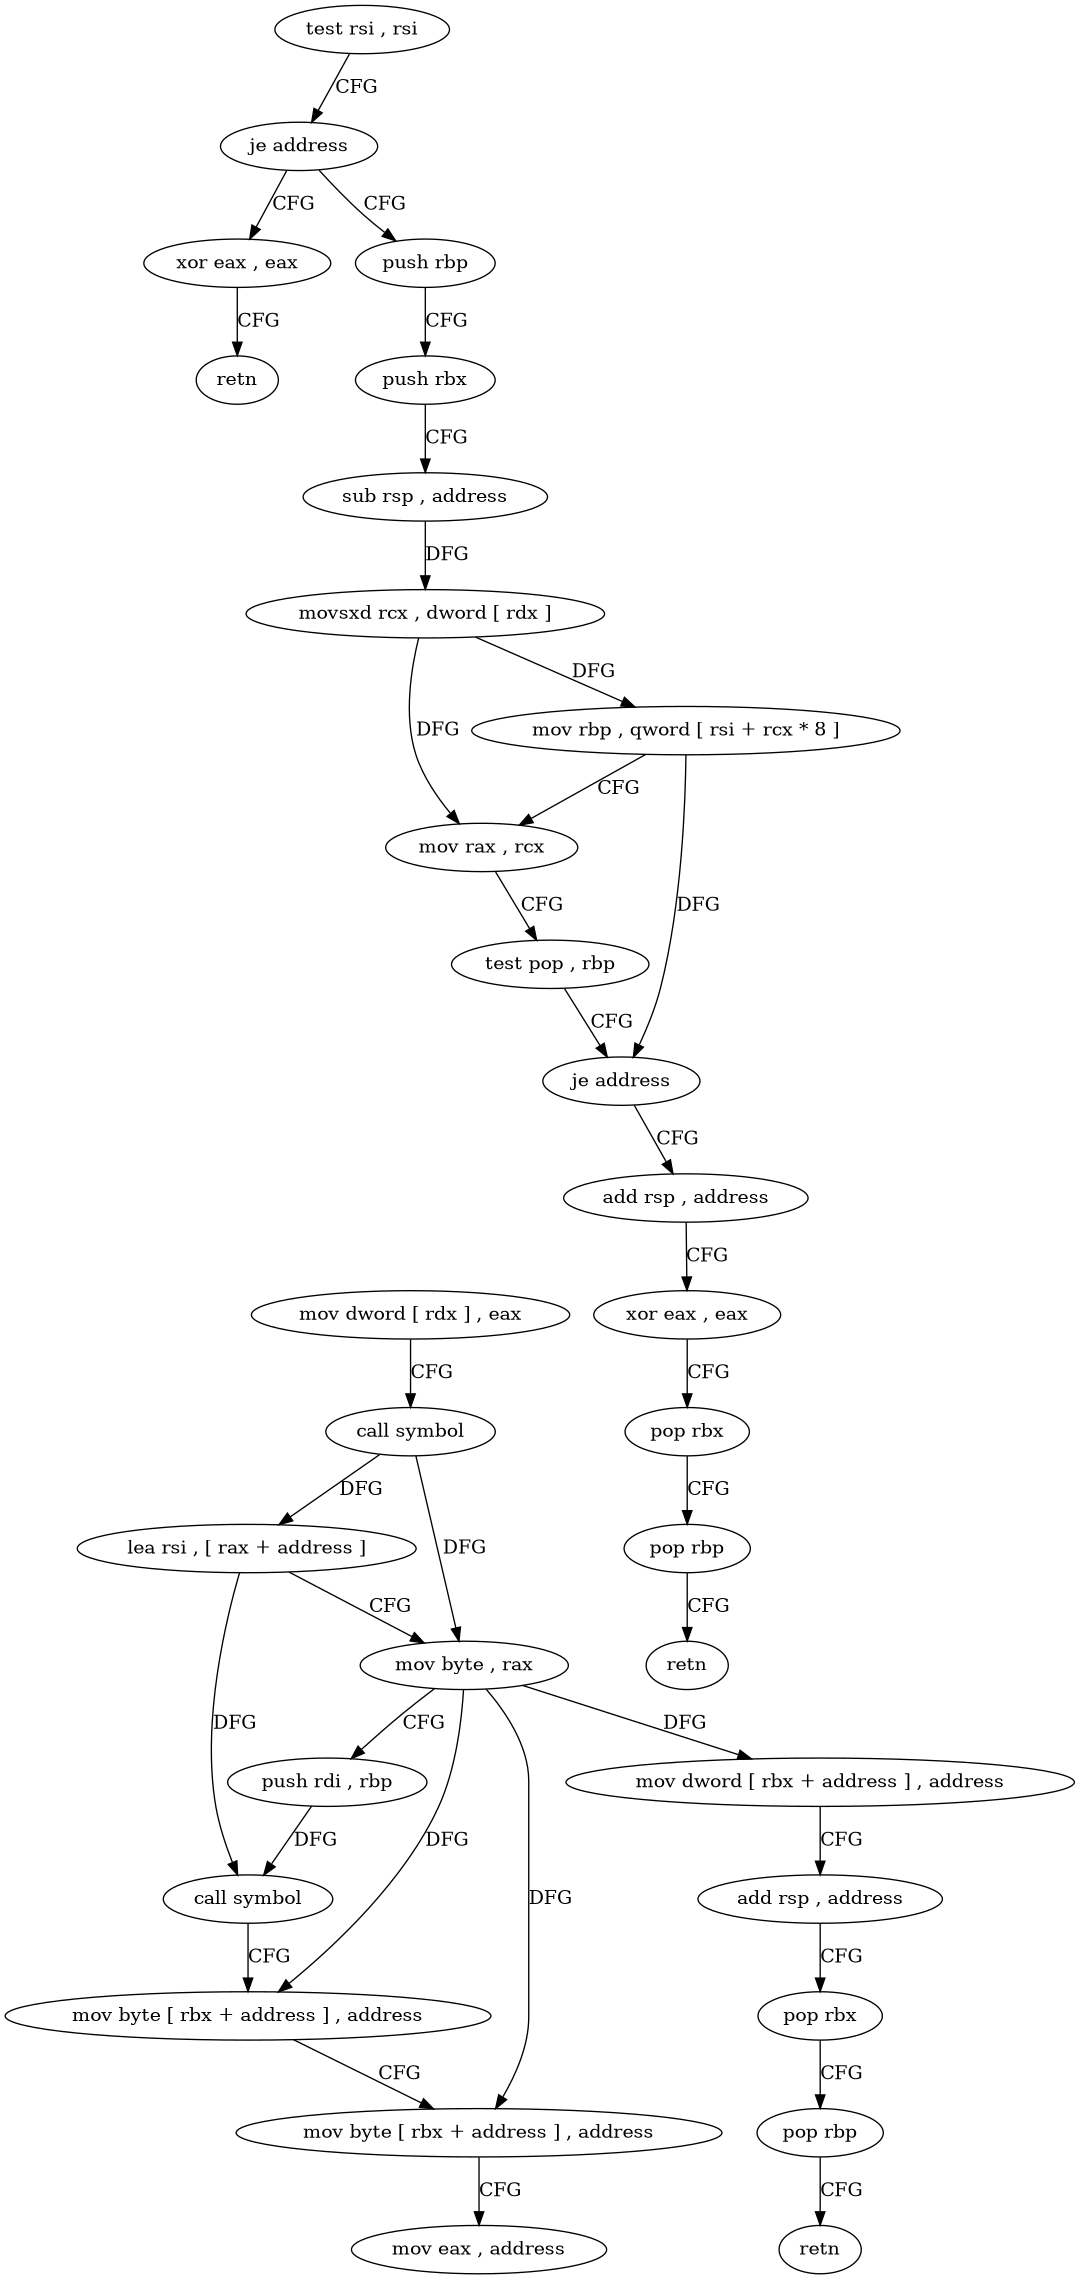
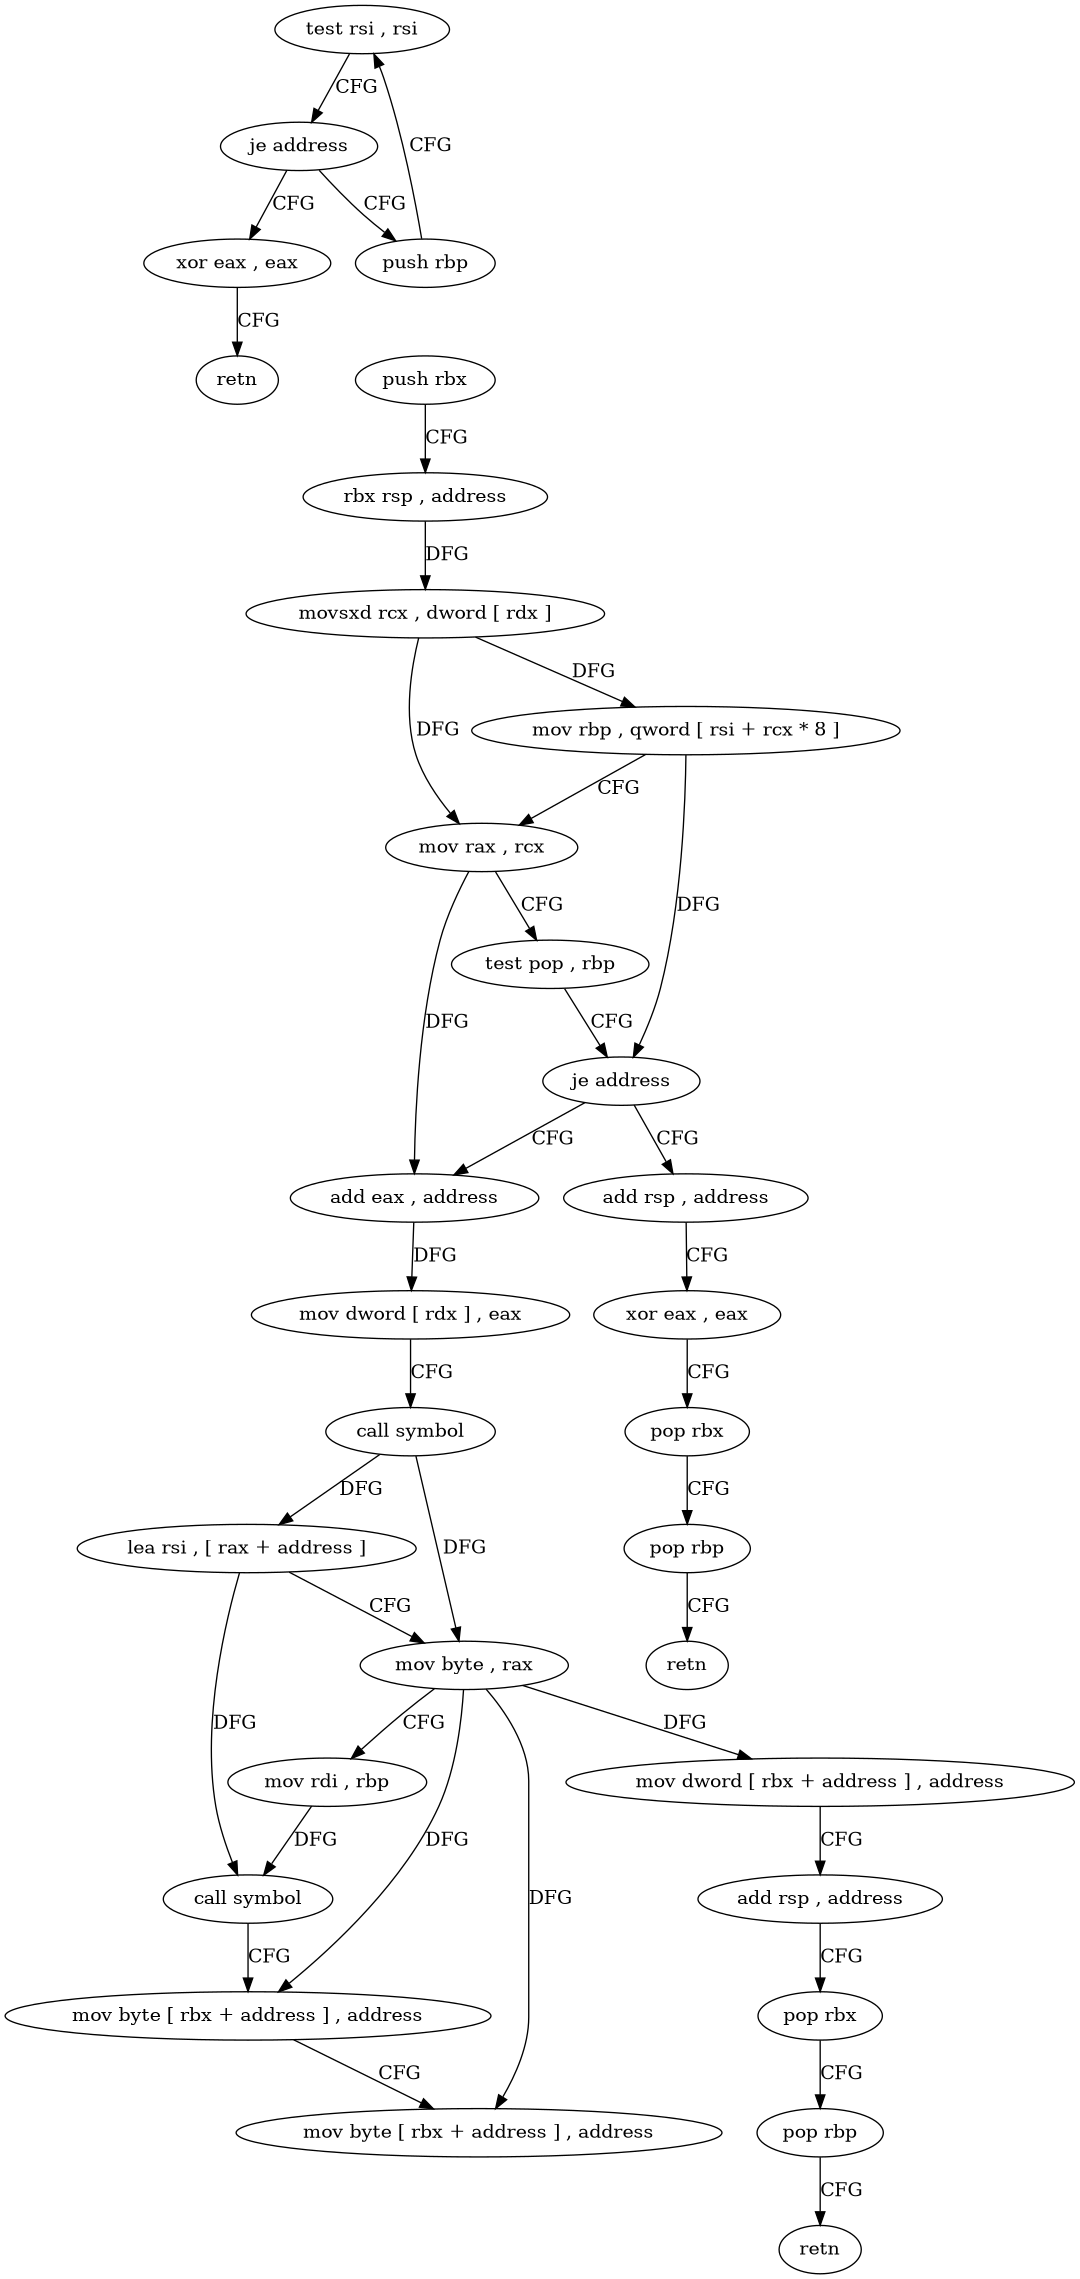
(425, 315) -> (404, 152)
(425, 497) -> (425, 497)
none -> (415, 1198)
(327, 1782) -> (327, 1782)
(479, 2250) -> none
